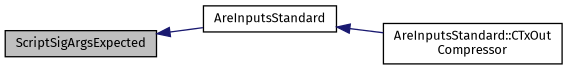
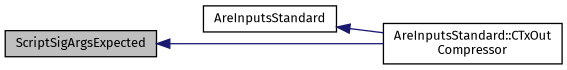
(186, 30) -> (277, 44)
